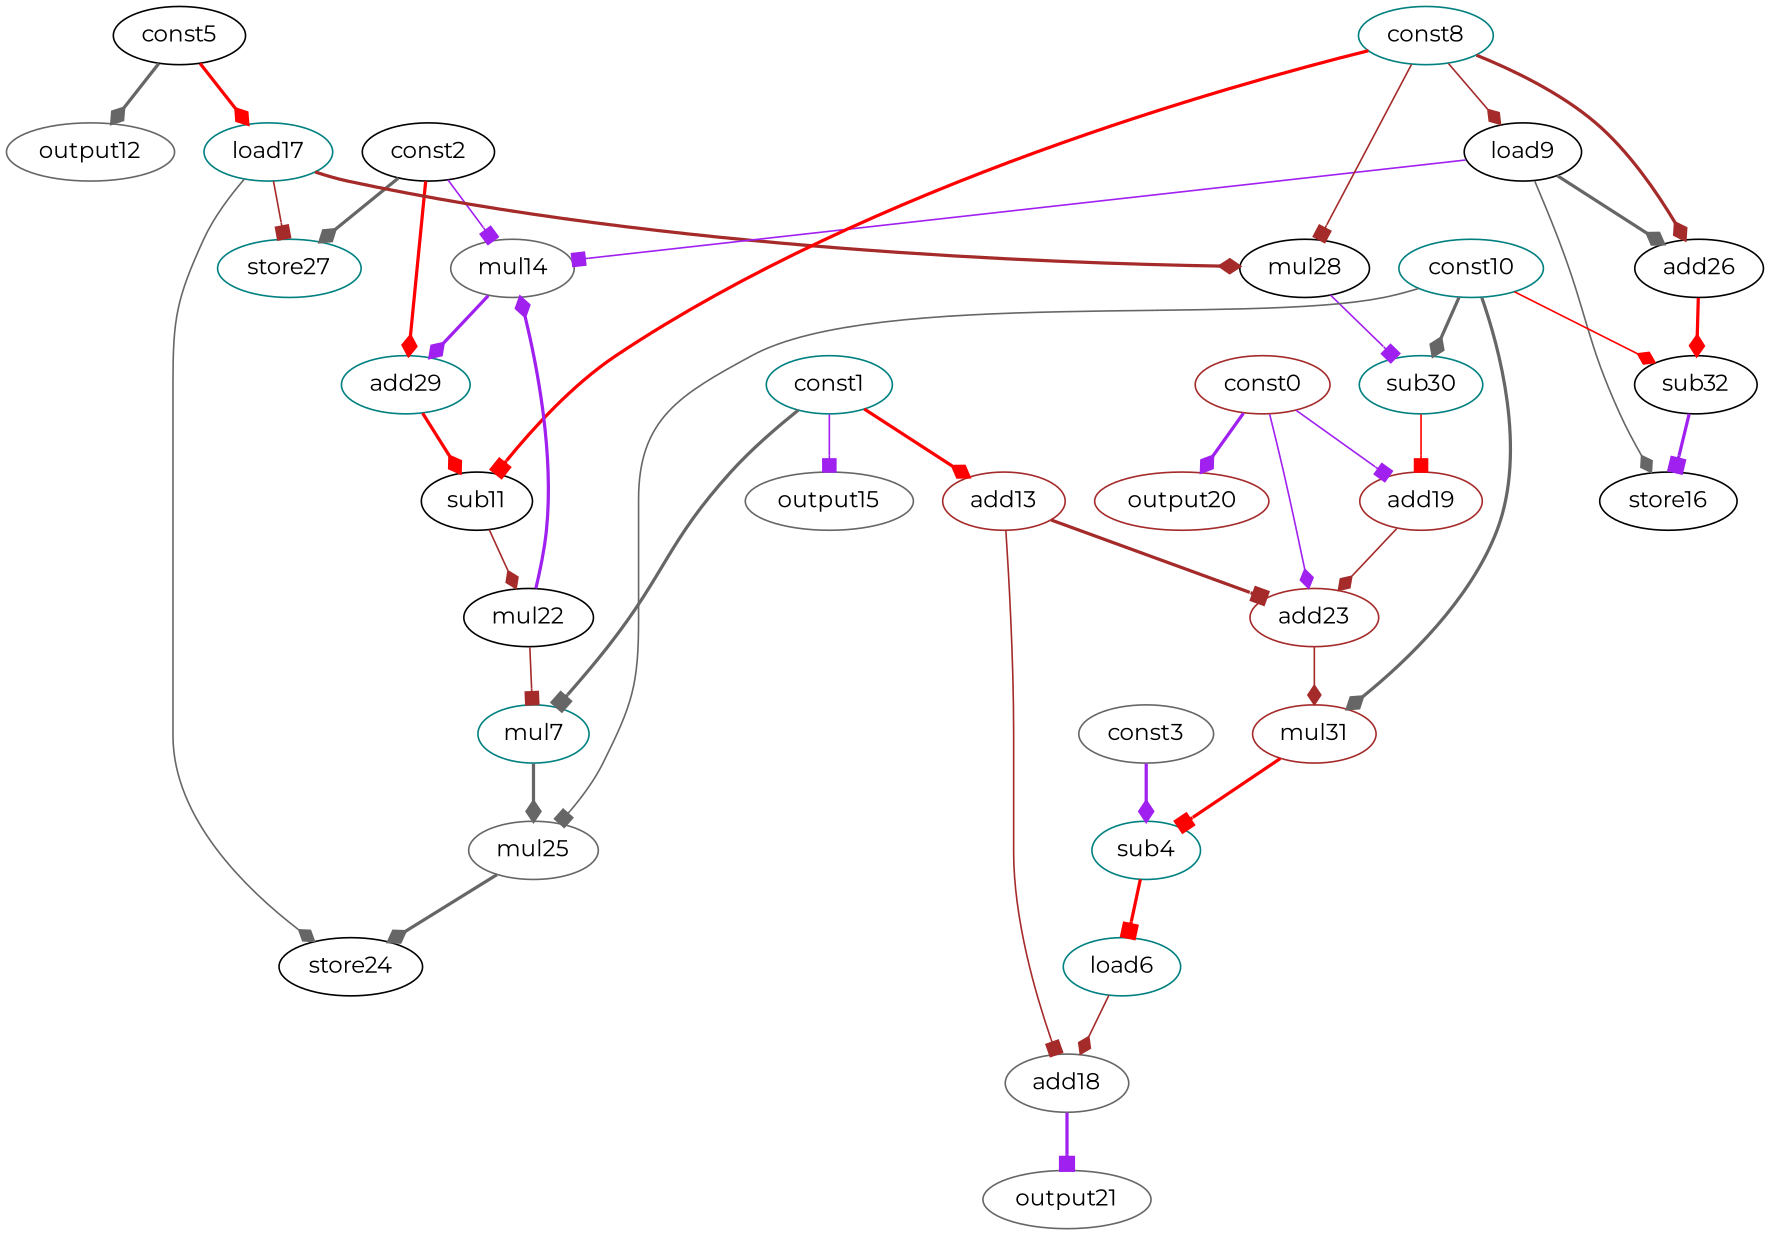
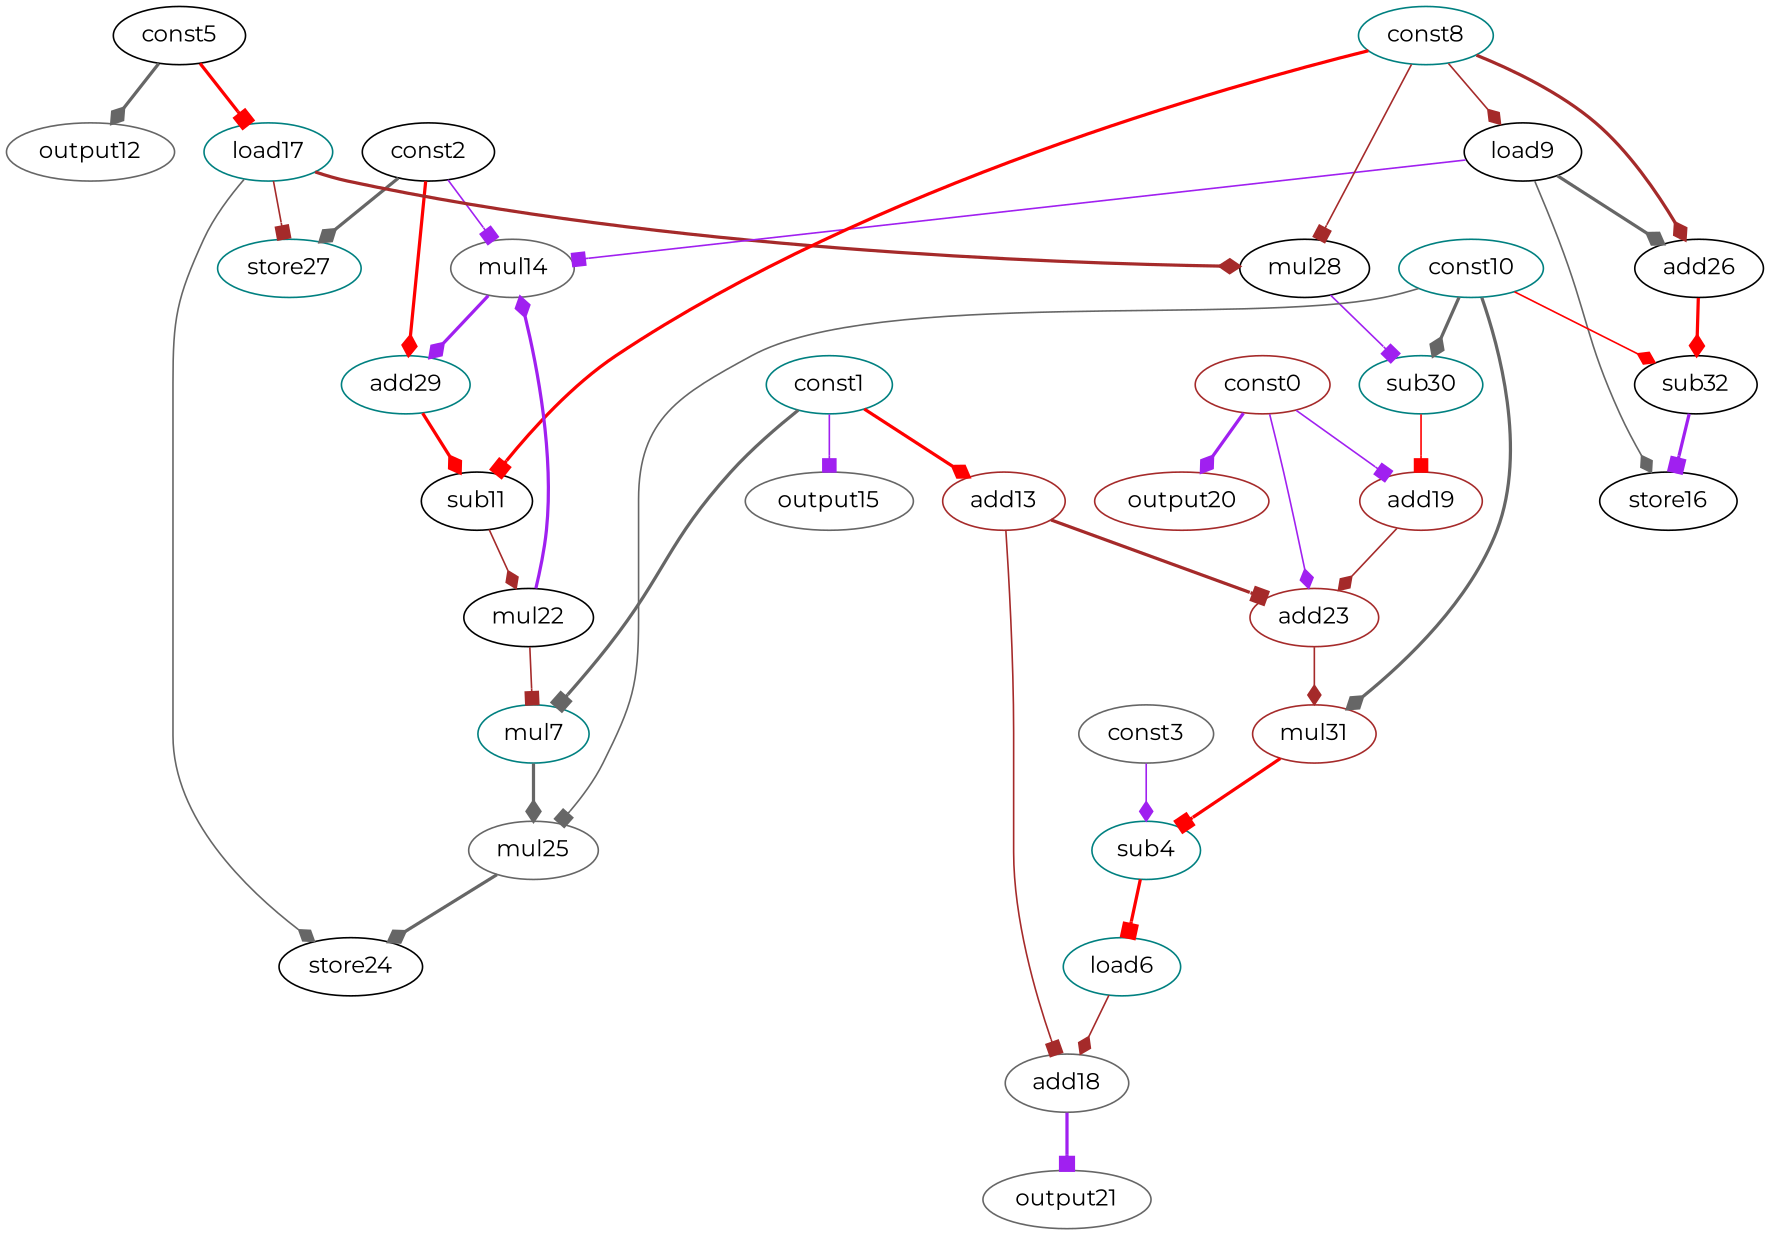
(218, 86) -> (219, 87)
(1146, 783) -> (1146, 783)
